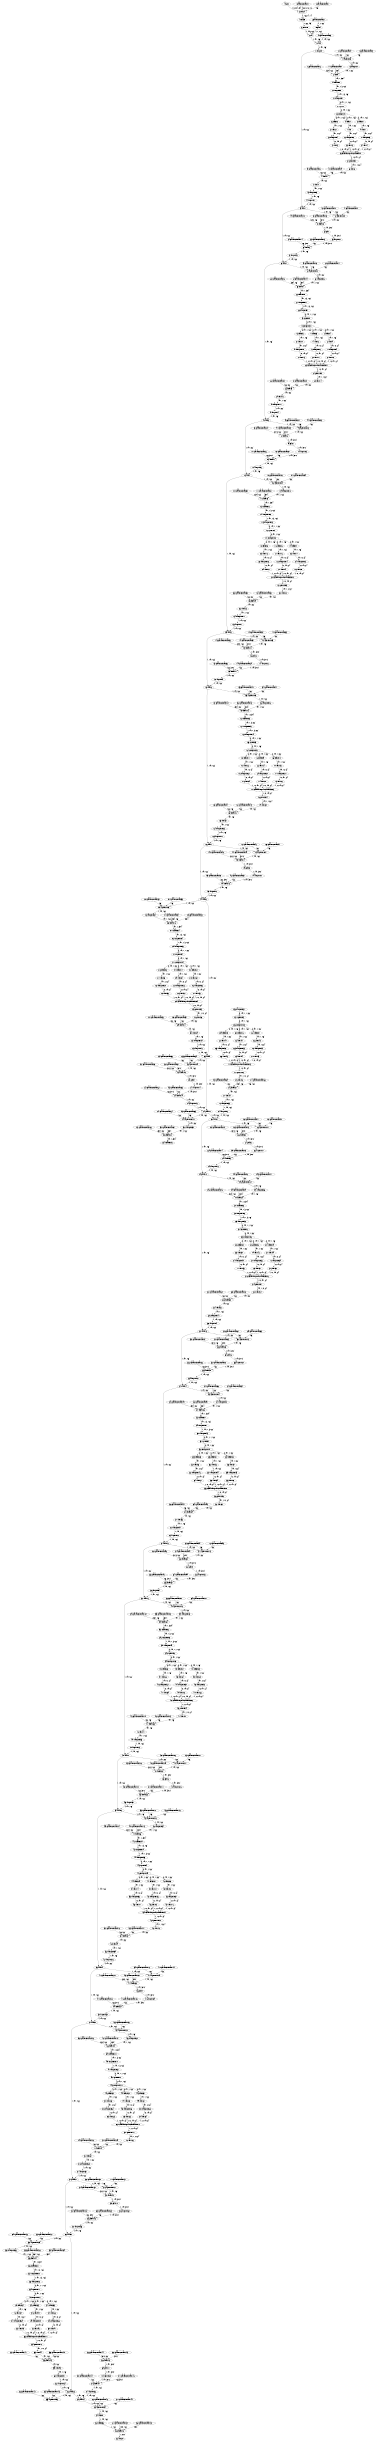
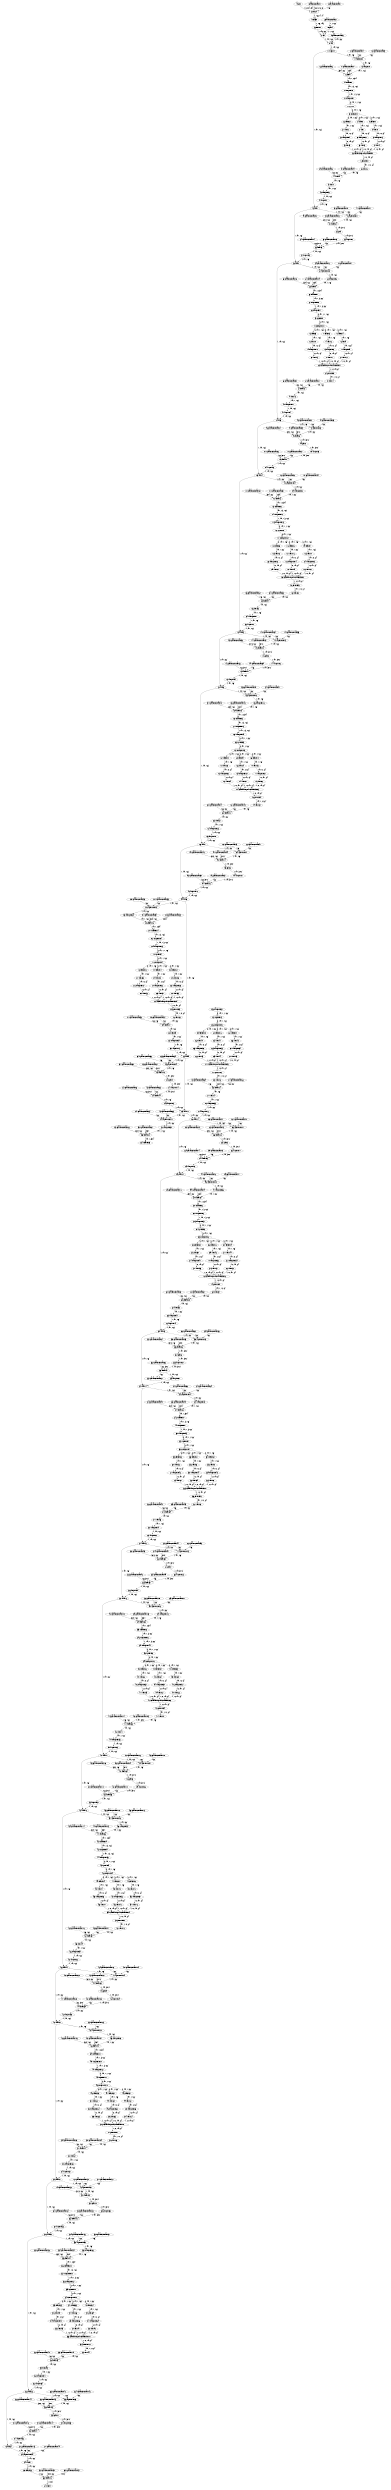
(213, 1367) -> (159, 1374)
(217, 1469) -> (198, 1469)
(159, 1720) -> (140, 1720)
none -> (60, 2403)
